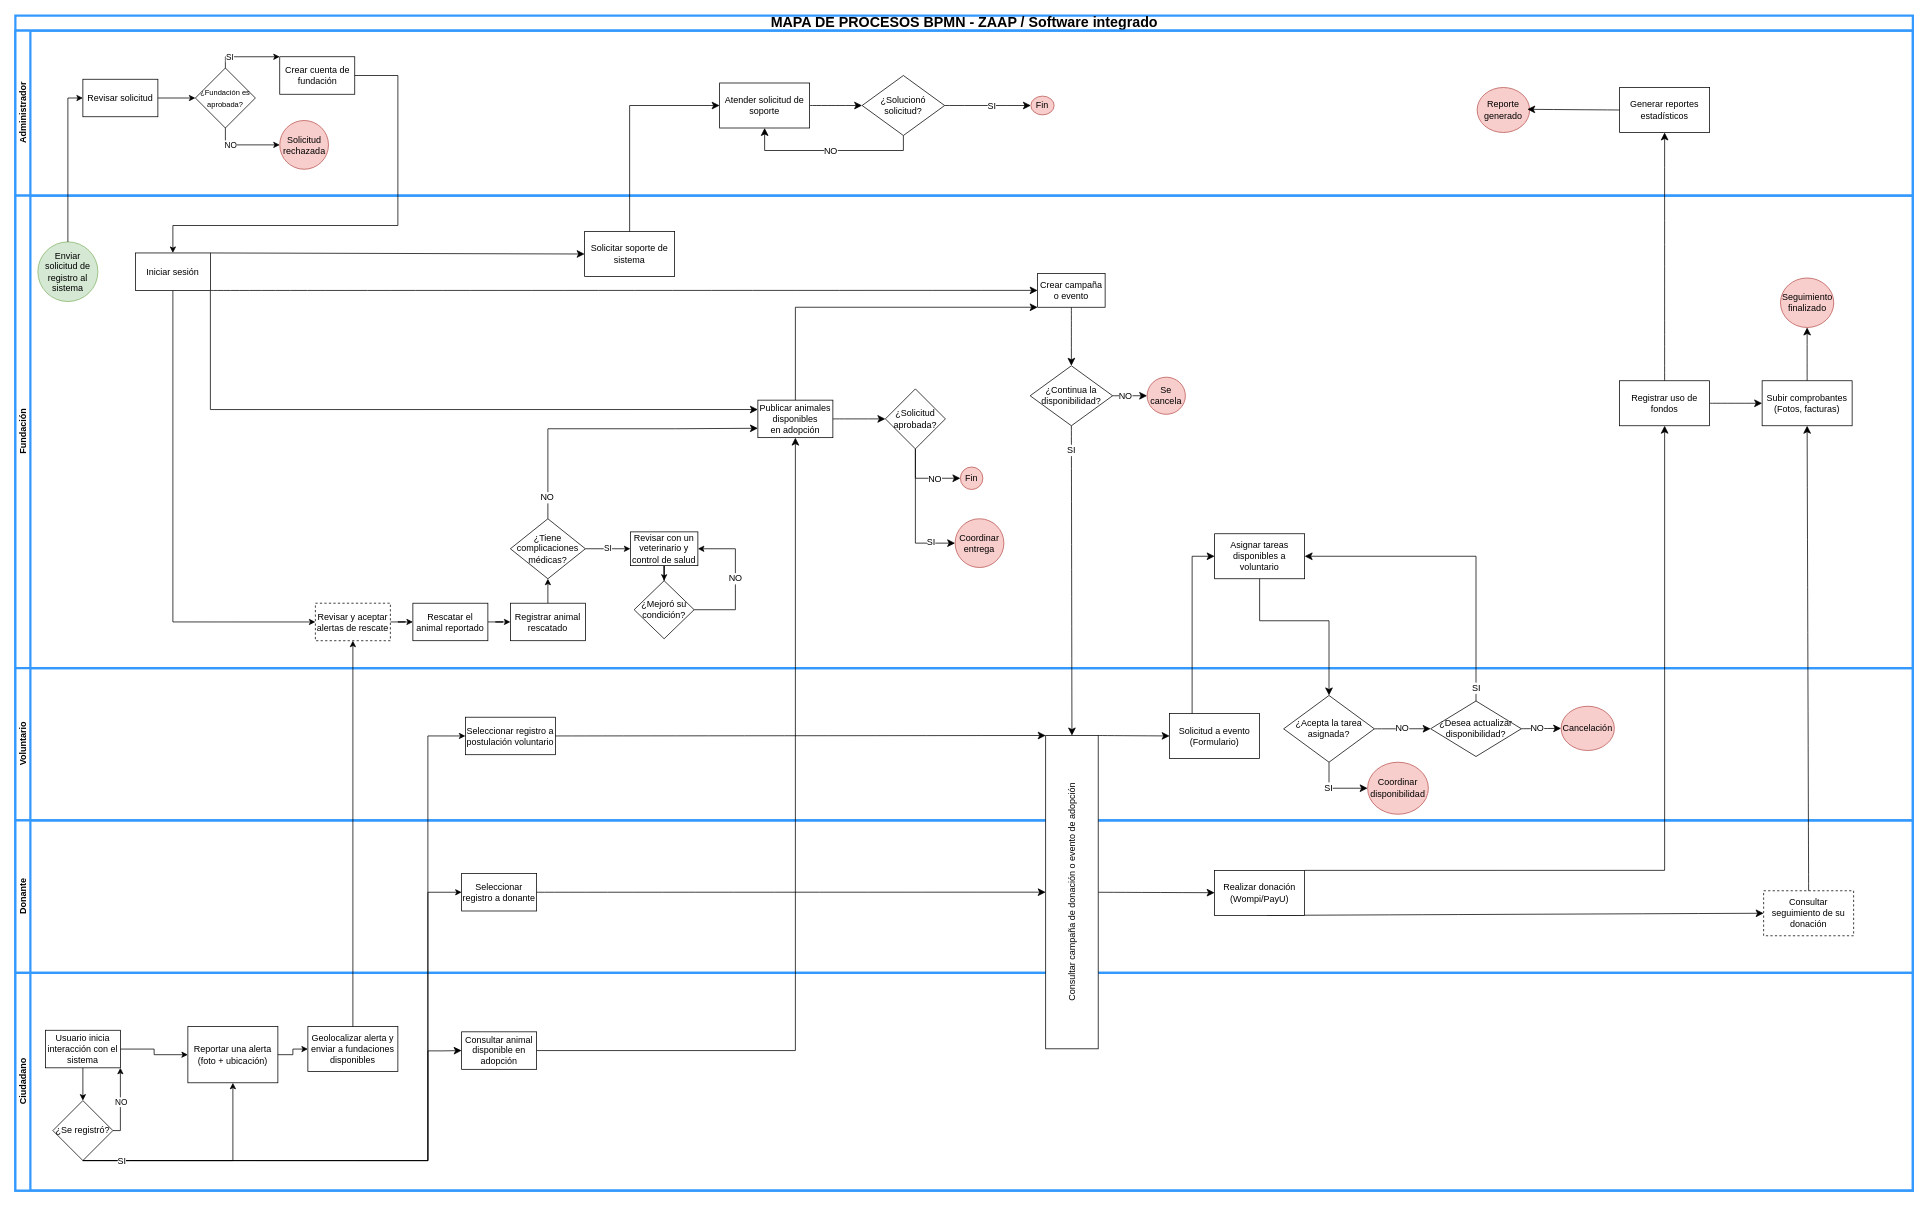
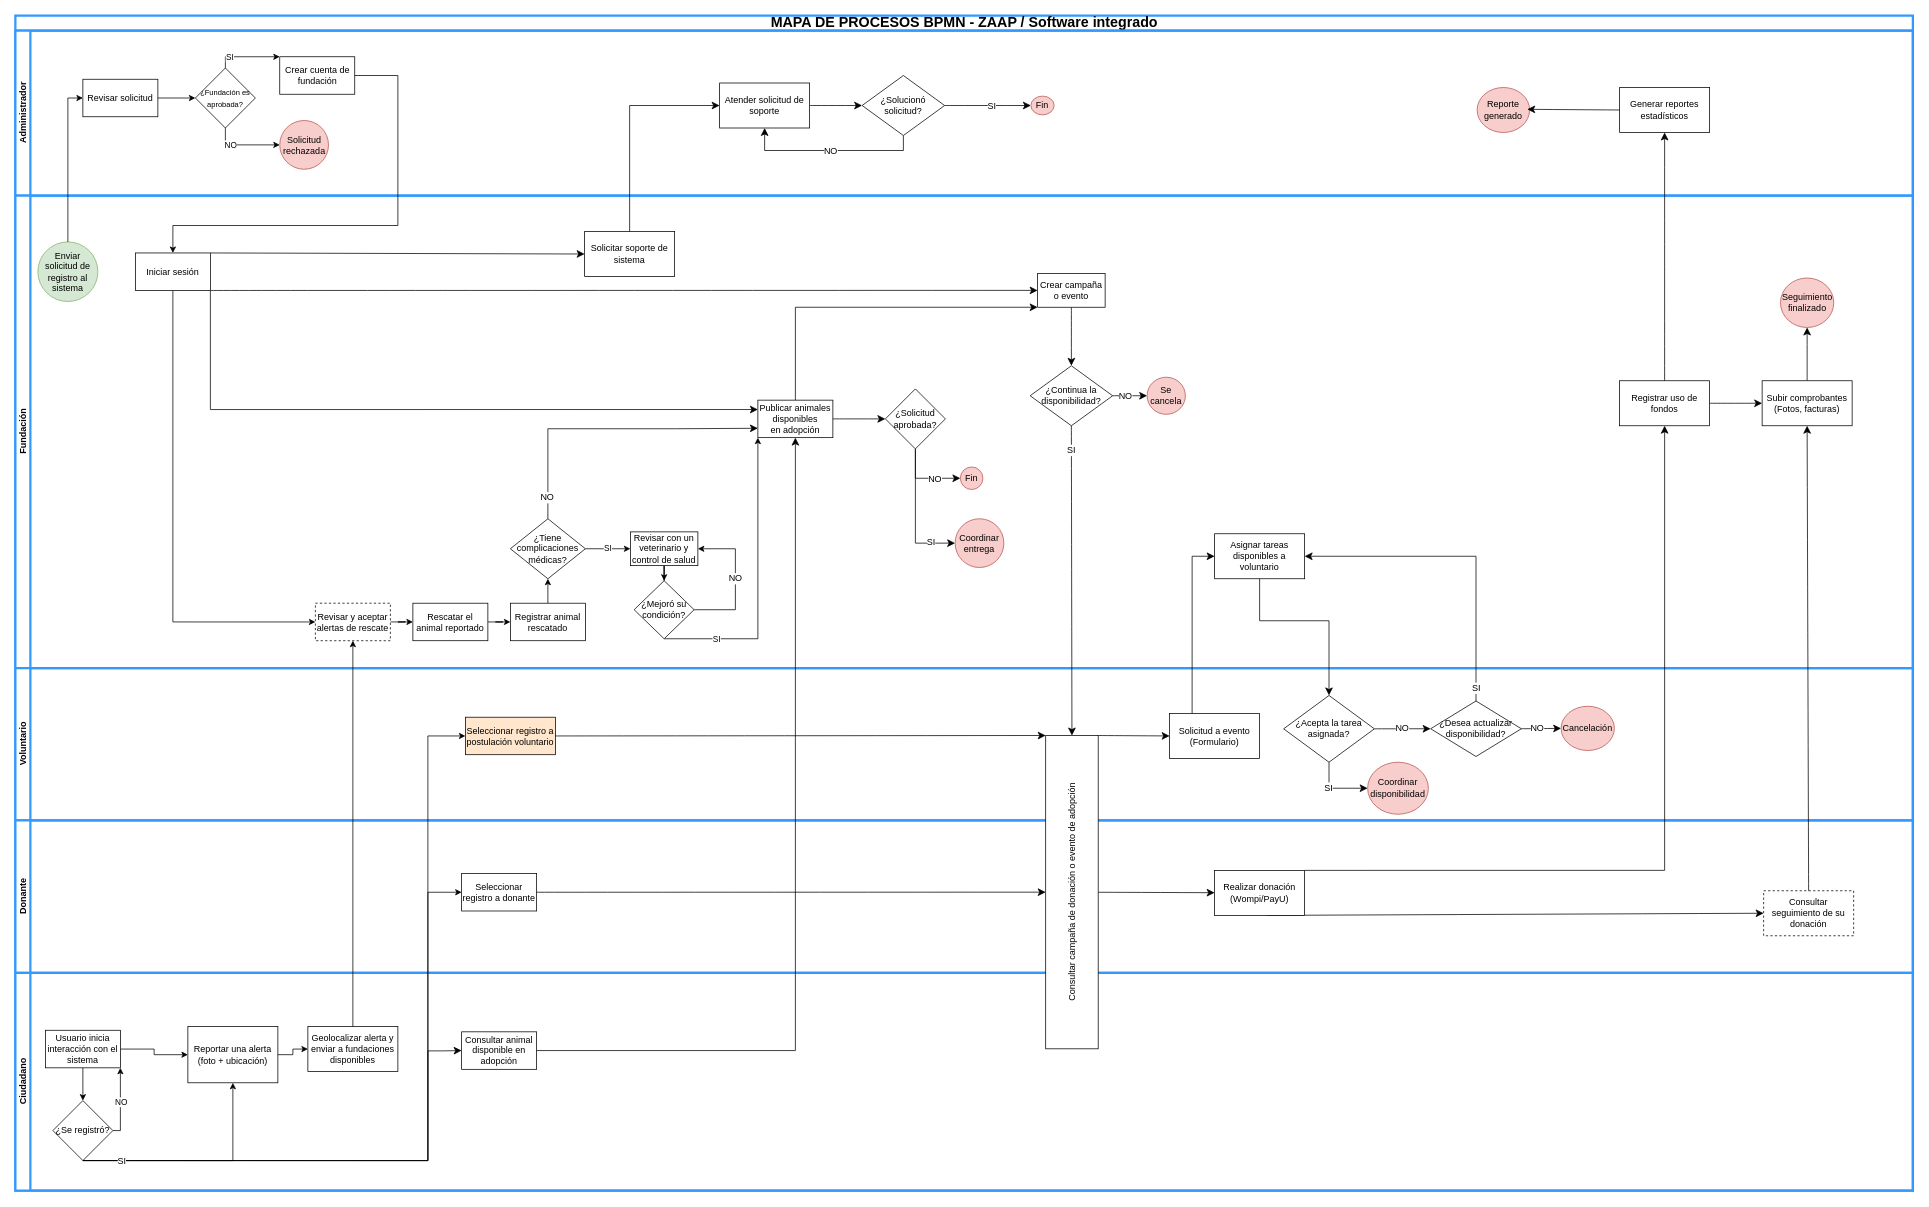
none -> (713, 639)
(510, 736) -> (510, 736)
